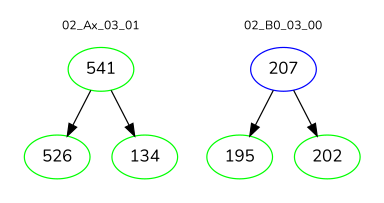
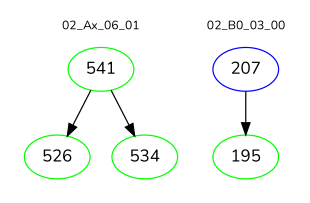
(101, 26) -> (101, 26)
(145, 157) -> (145, 157)
(327, 157) -> none
